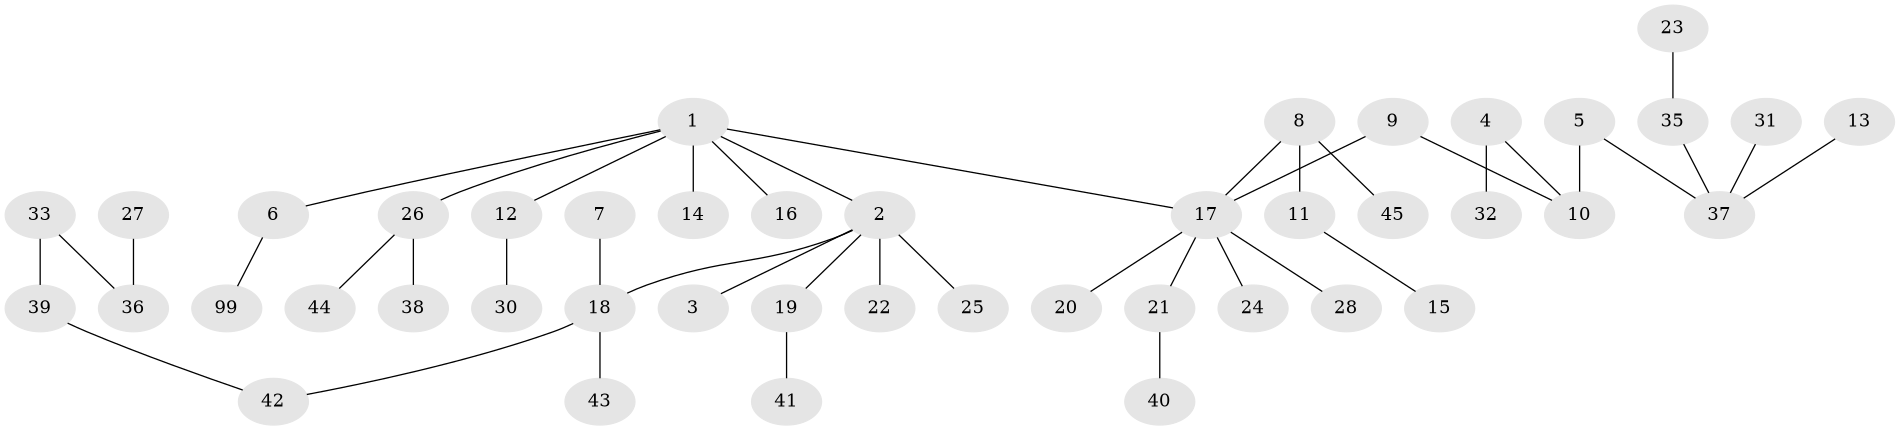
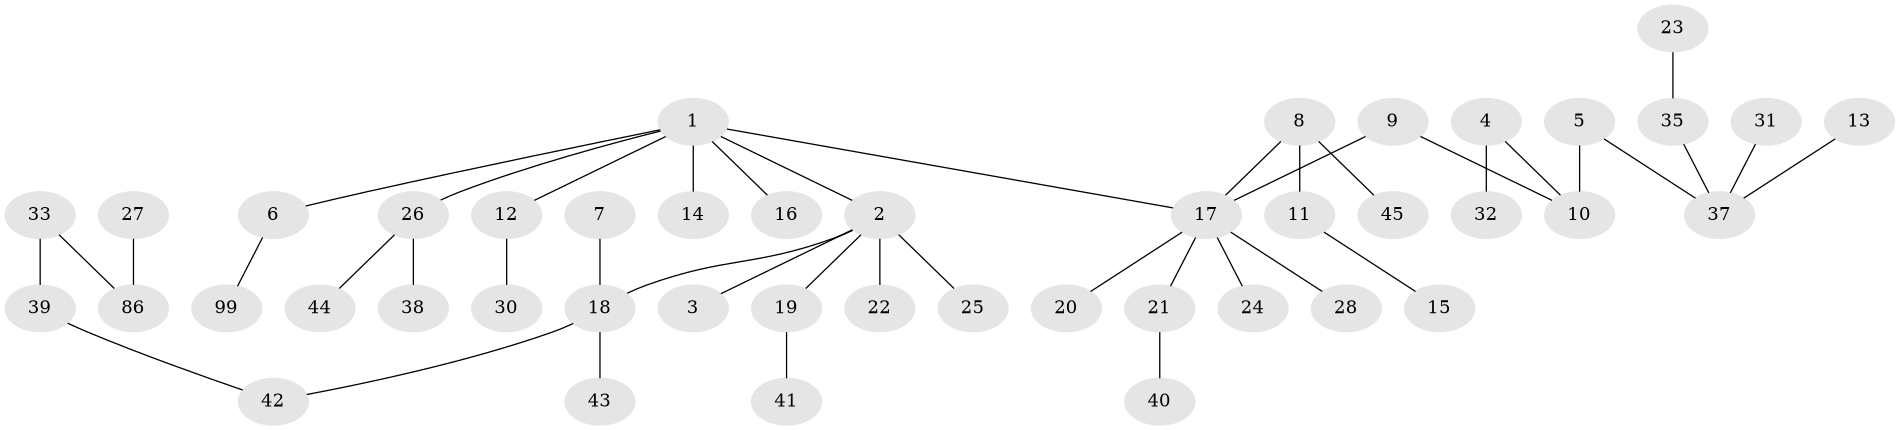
(133, 308) -> (133, 308)
